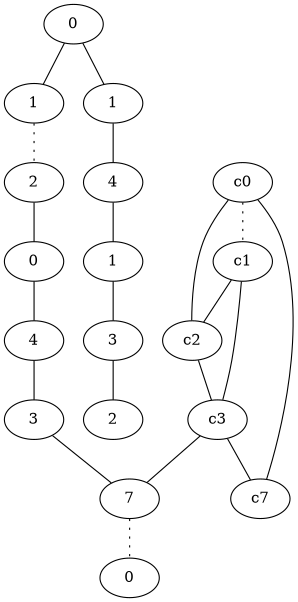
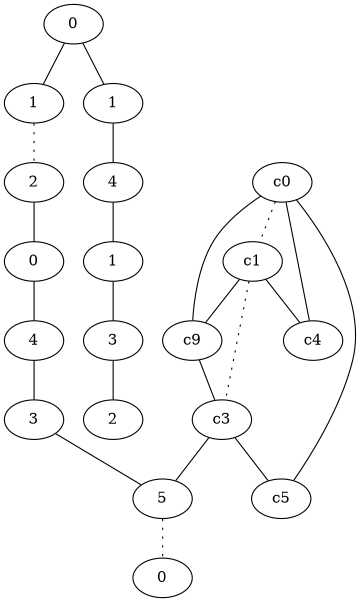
(192, 341) -> (192, 341)
(235, 341) -> (237, 341)
none -> (313, 341)
(130, 499) -> (163, 499)
(260, 499) -> (281, 499)
